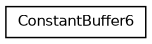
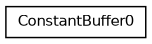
(76, 22) -> (76, 22)
